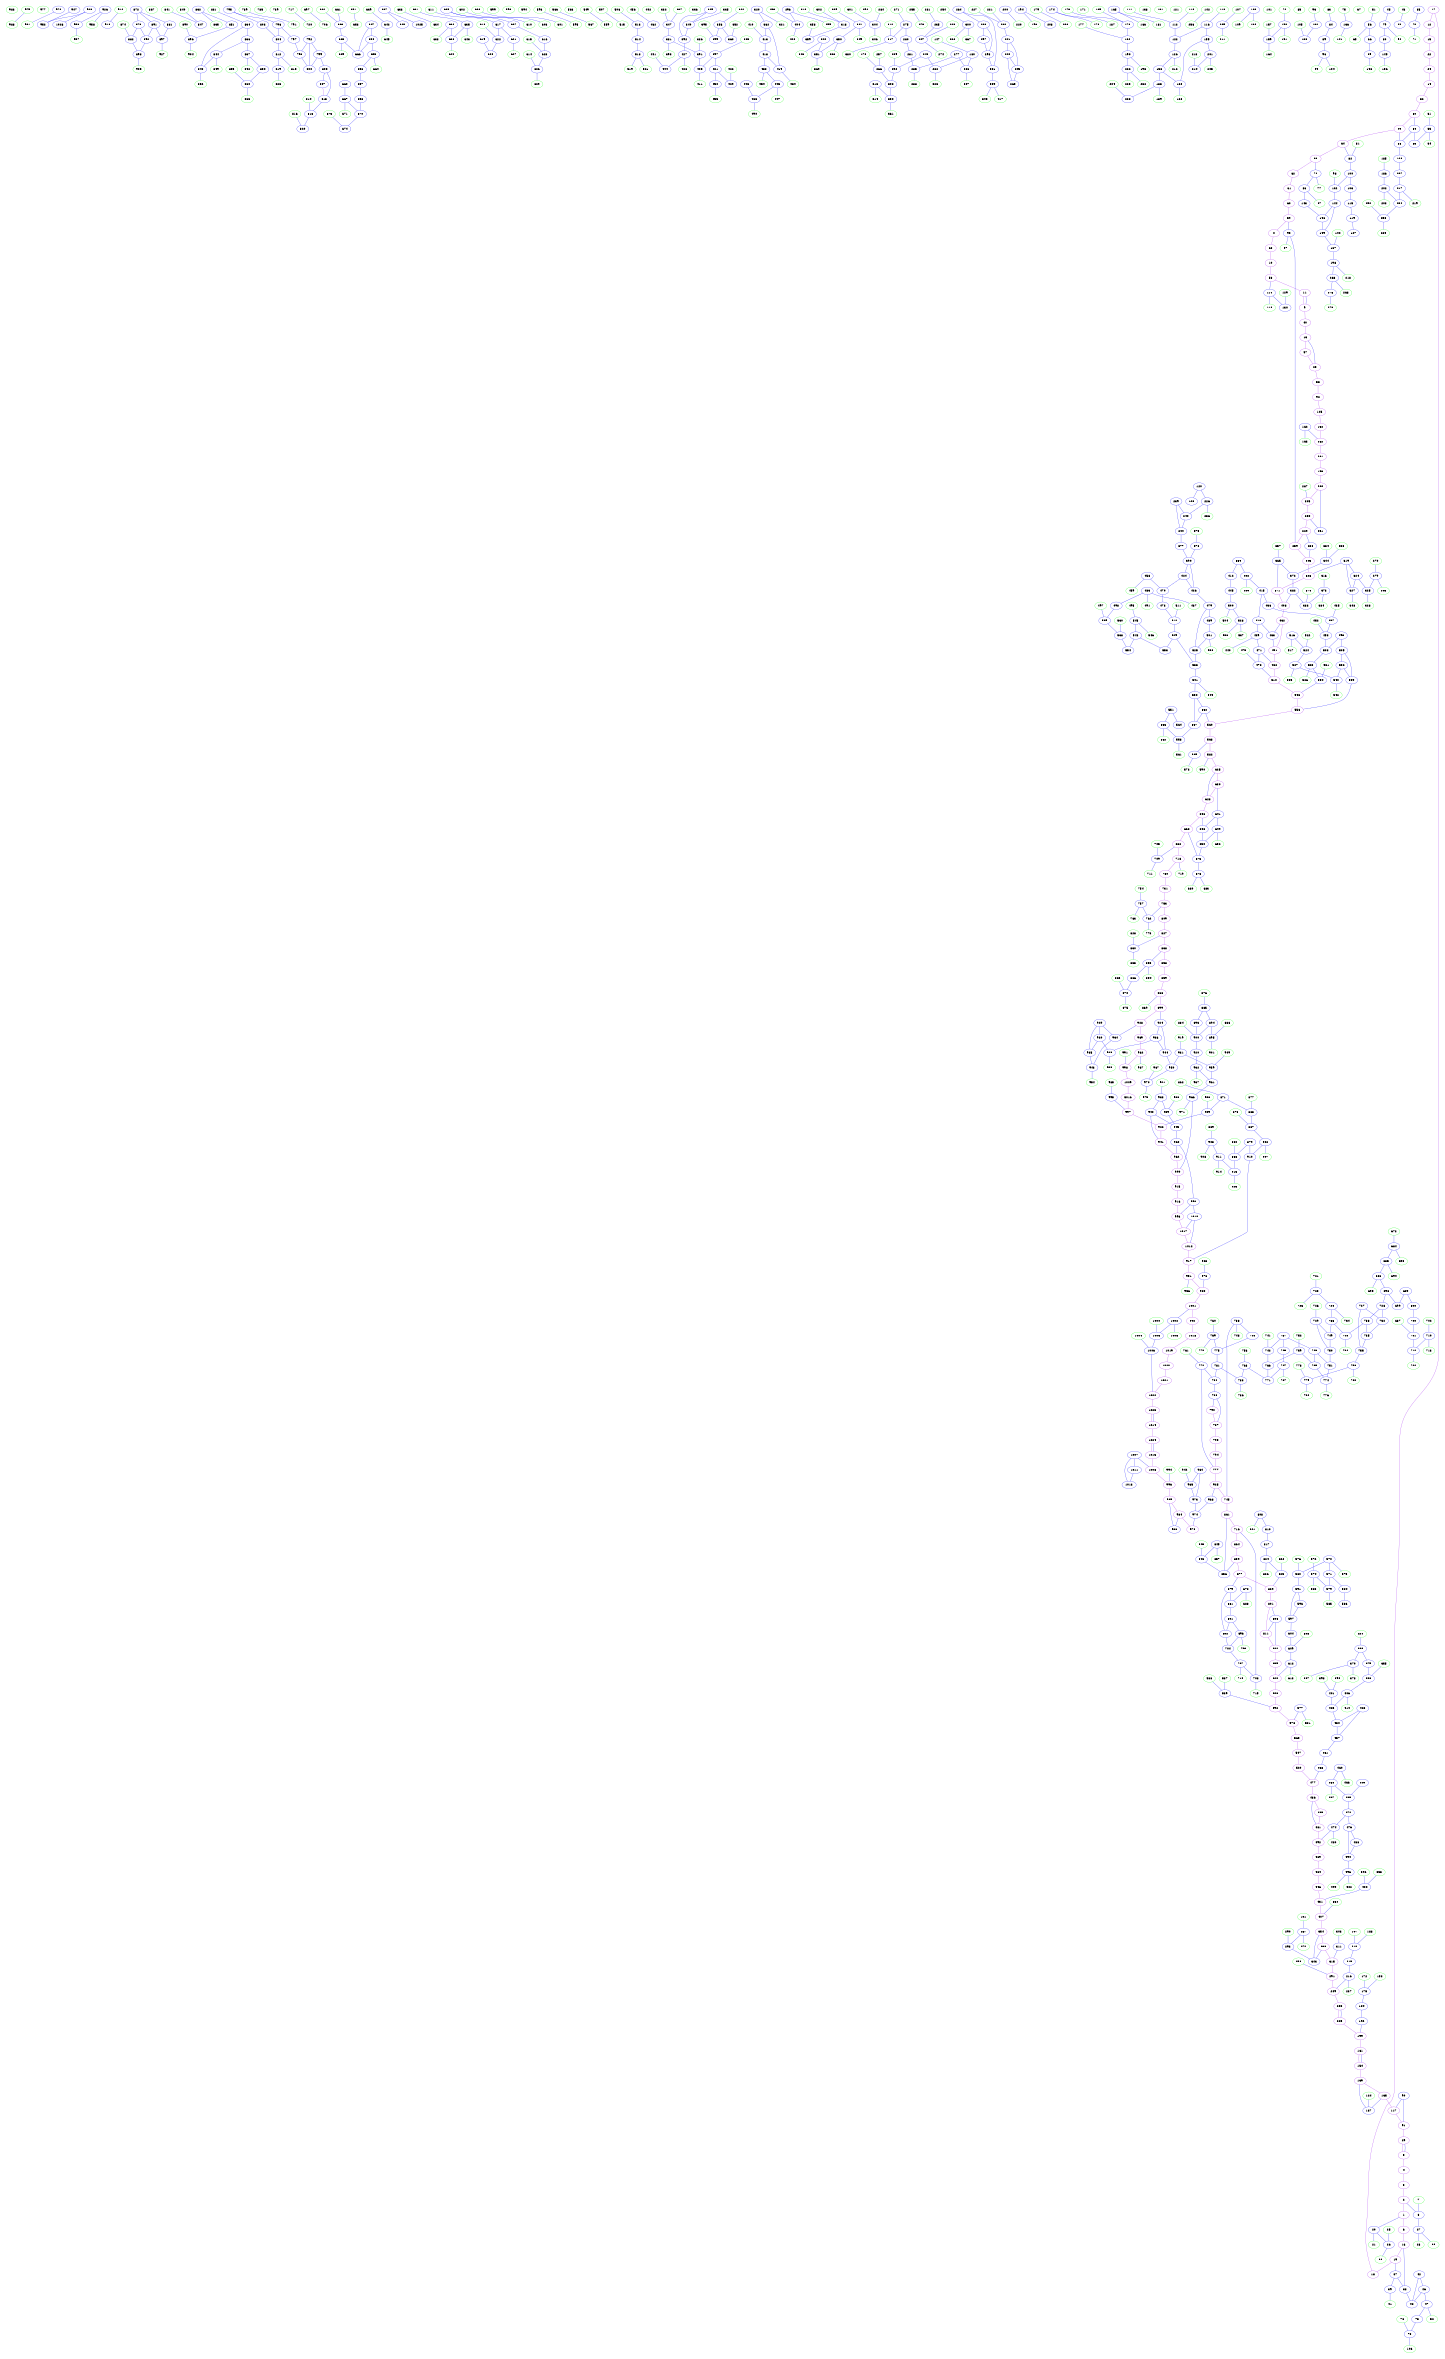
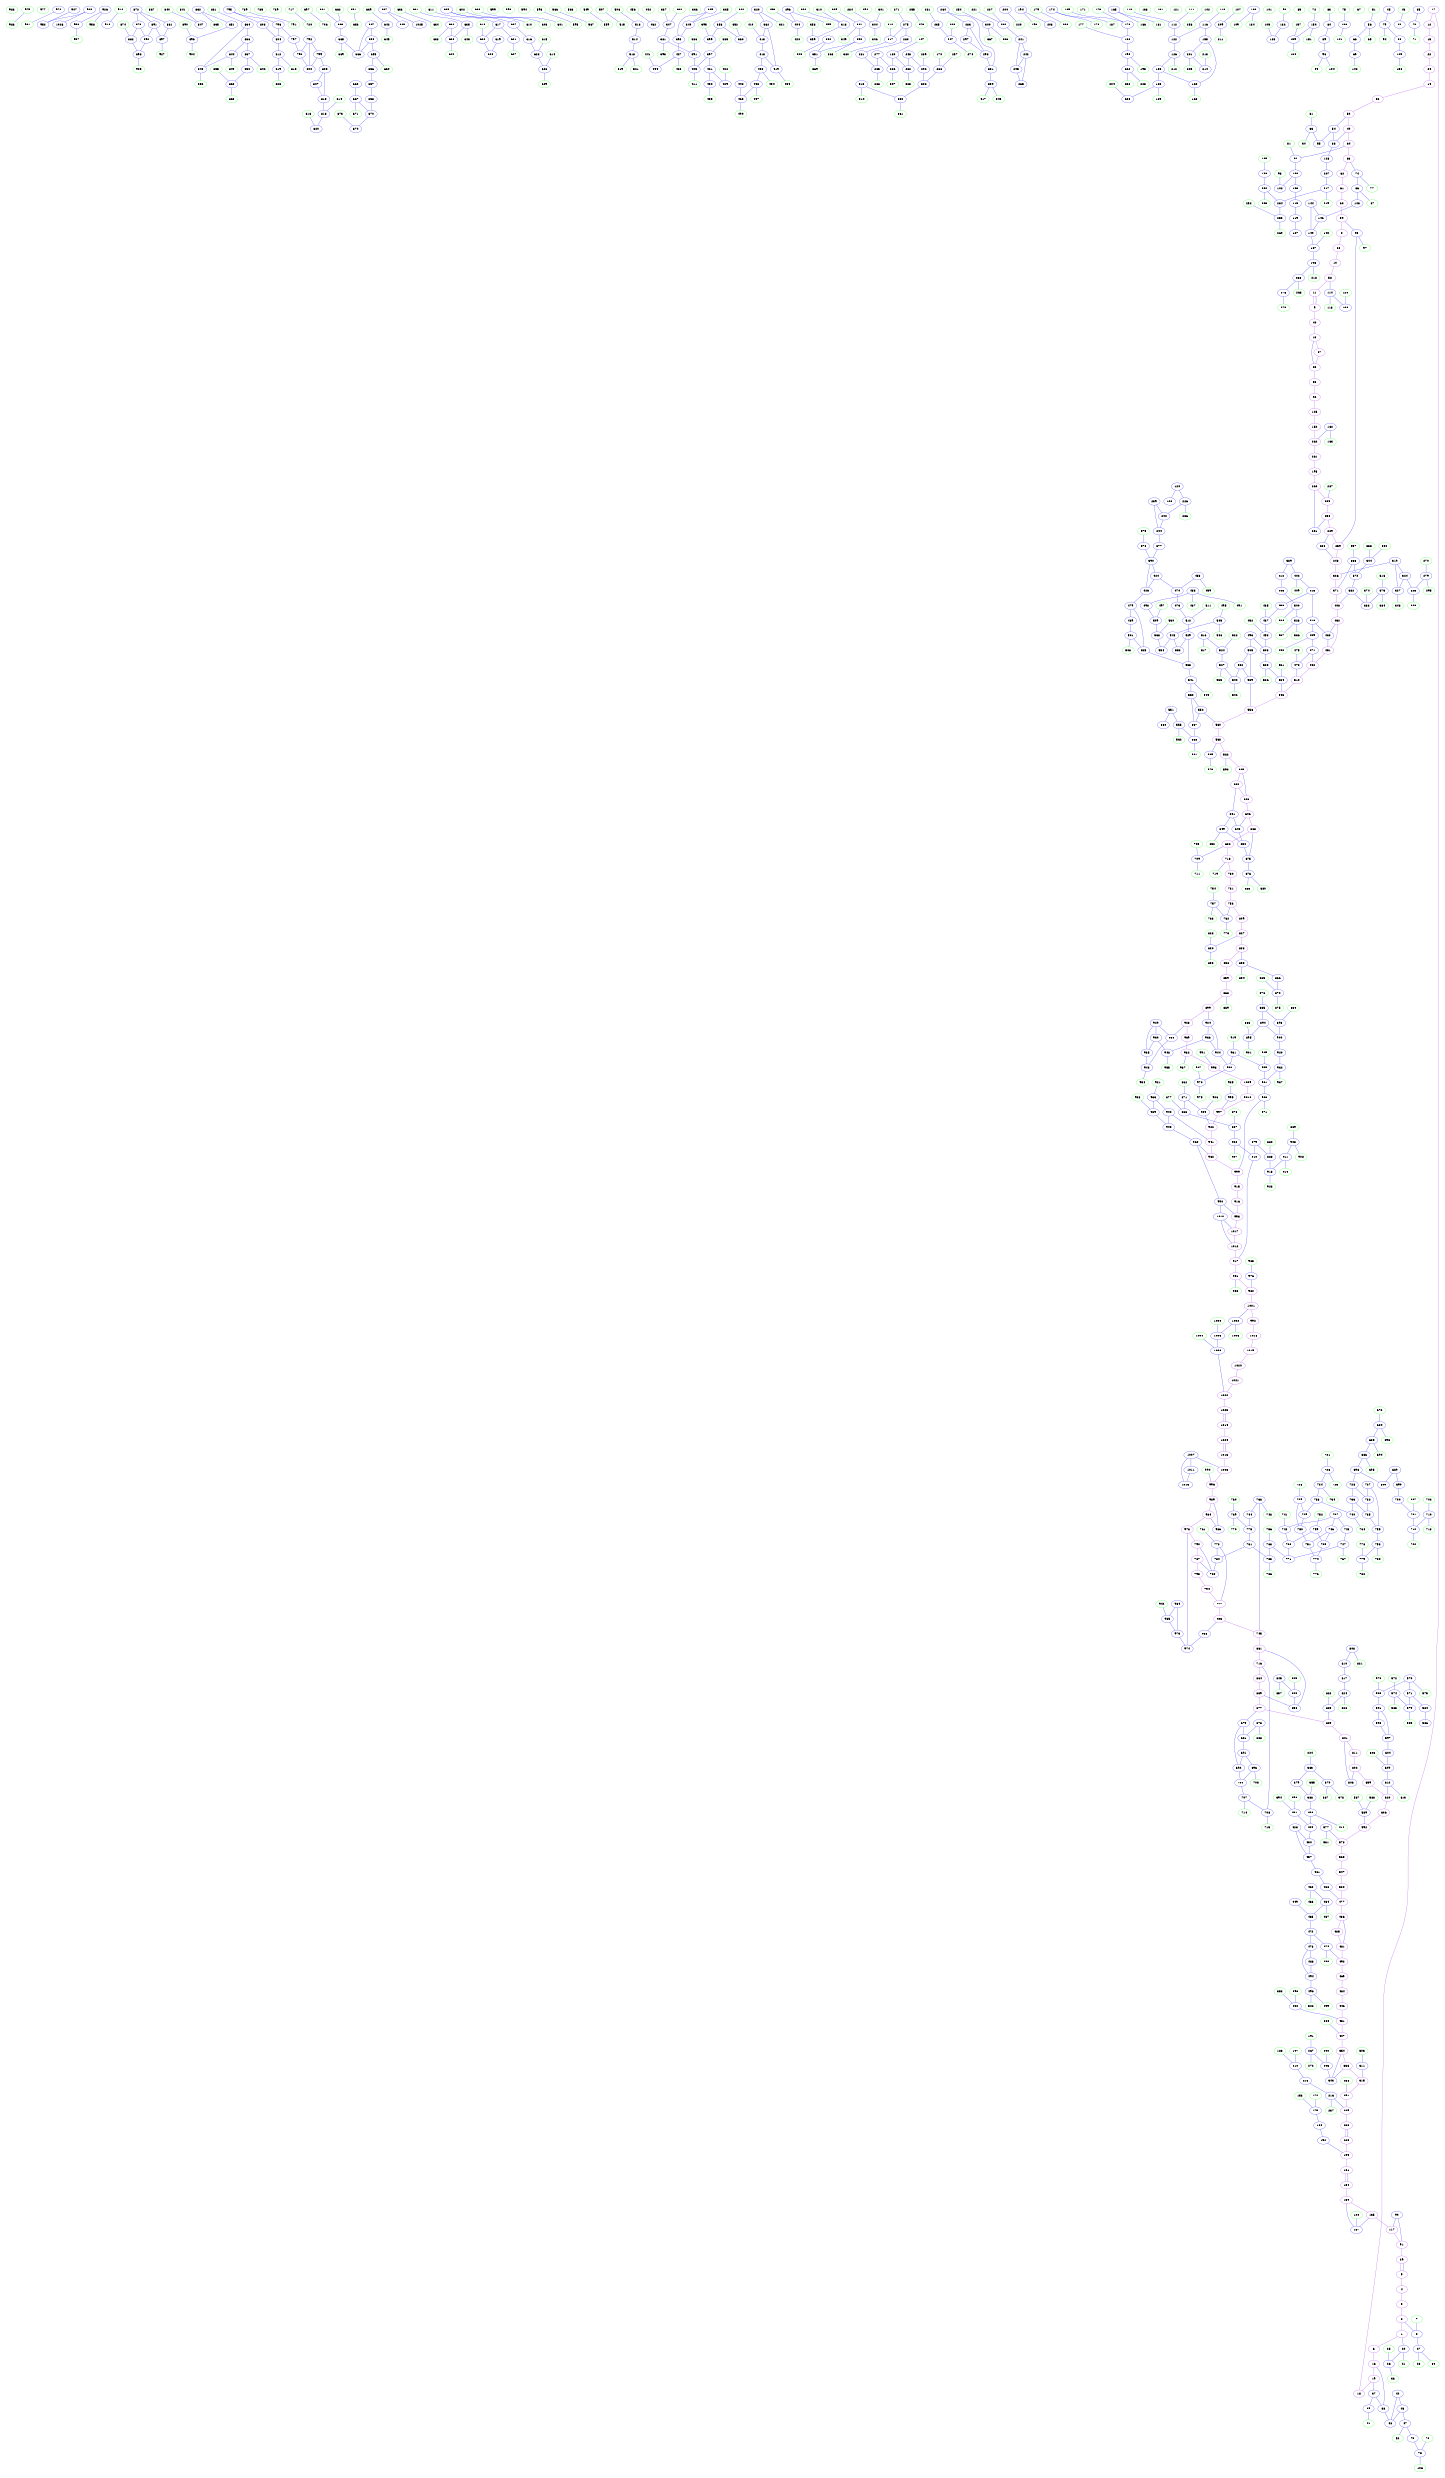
(1335, 196) -> none
(1189, 1030) -> (1287, 1015)
none -> (1192, 1537)
(1271, 1626) -> none
